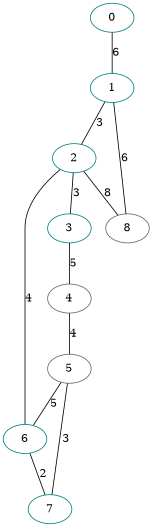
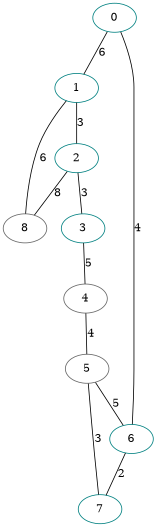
(25, 291) -> (134, 227)
